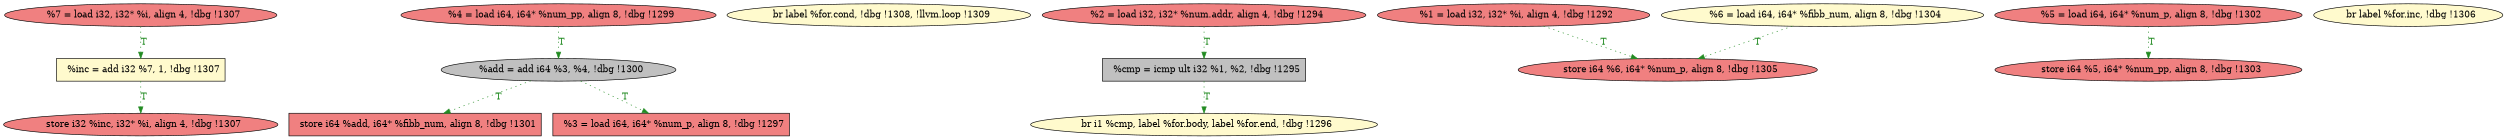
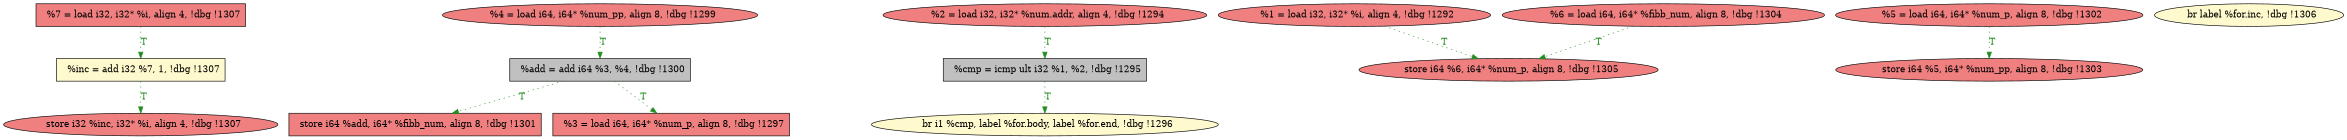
(141, 15) -> (141, 15)
(879, 15) -> none
(1823, 15) -> (1663, 15)
(559, 70) -> (600, 70)
